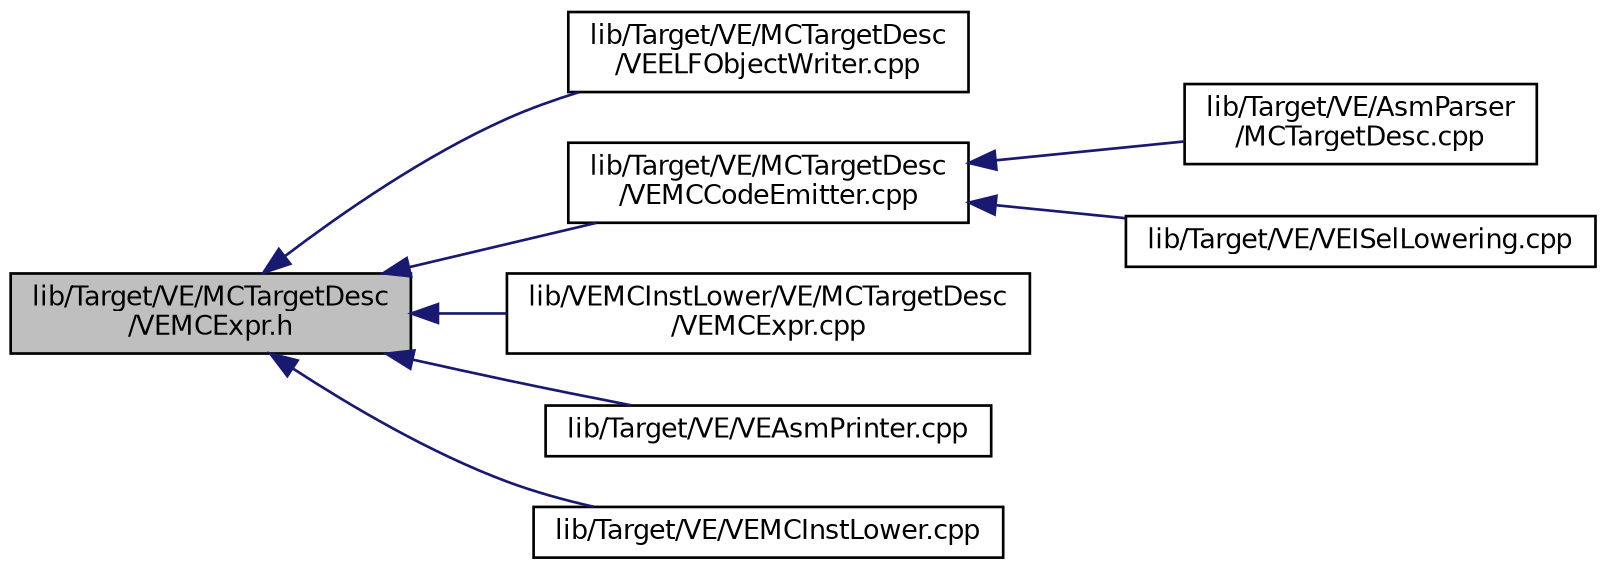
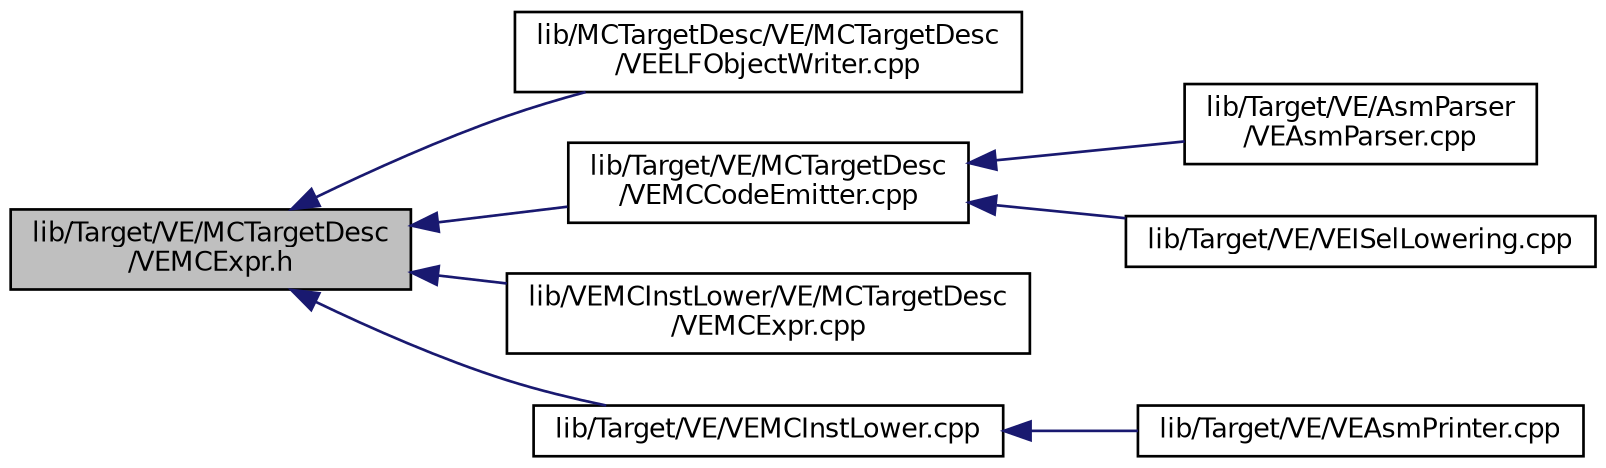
(768, 52) -> (768, 52)
(1361, 124) -> (1361, 124)
(522, 383) -> (1084, 431)
